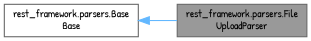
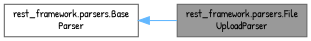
(71, 21) -> (71, 21)
